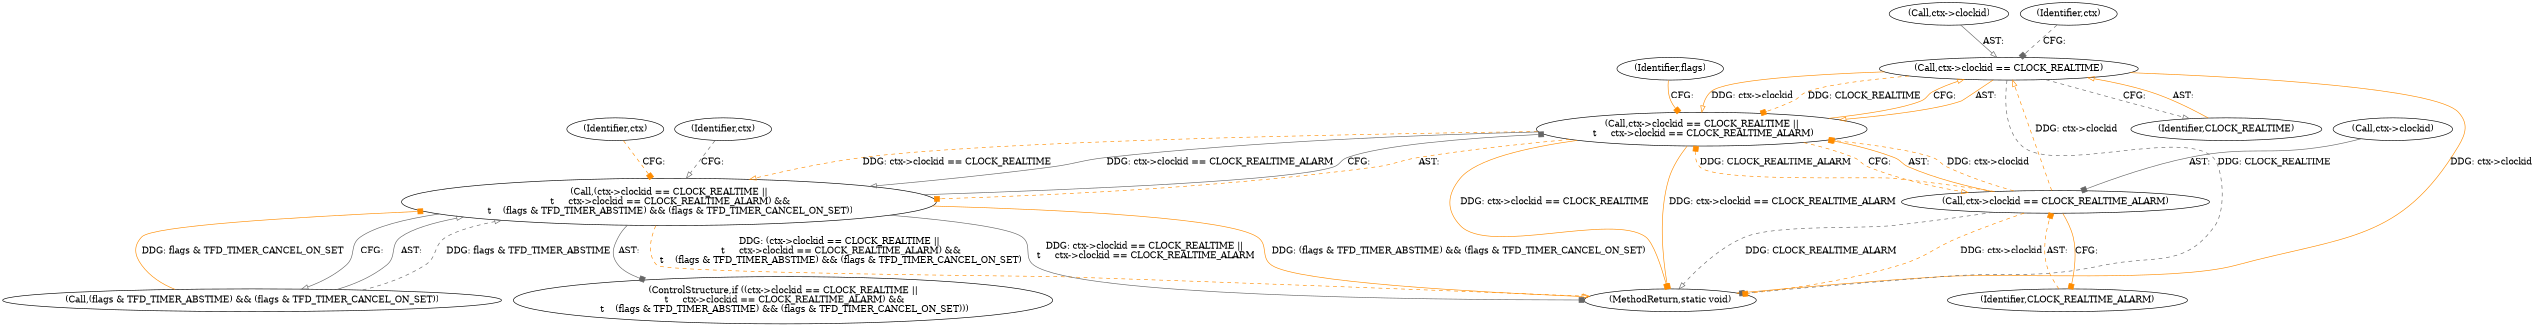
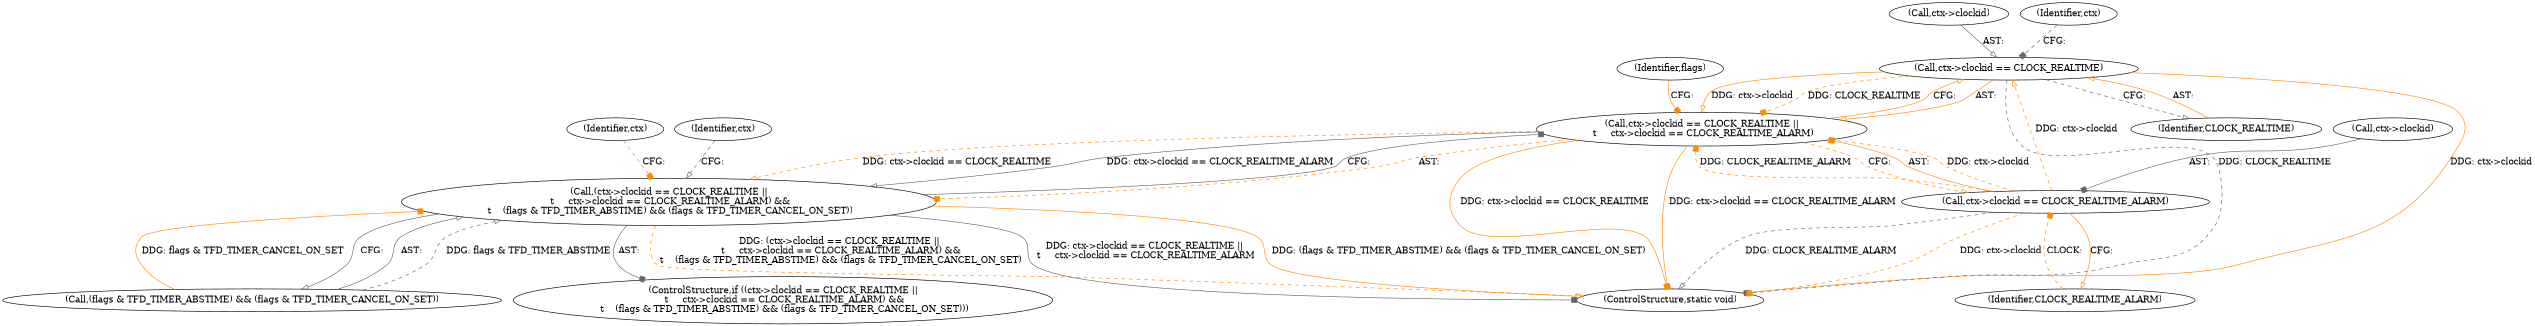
(2075, 247) -> (2090, 245)
(2059, 251) -> (2066, 251)
(1670, 300) -> (1670, 300)
